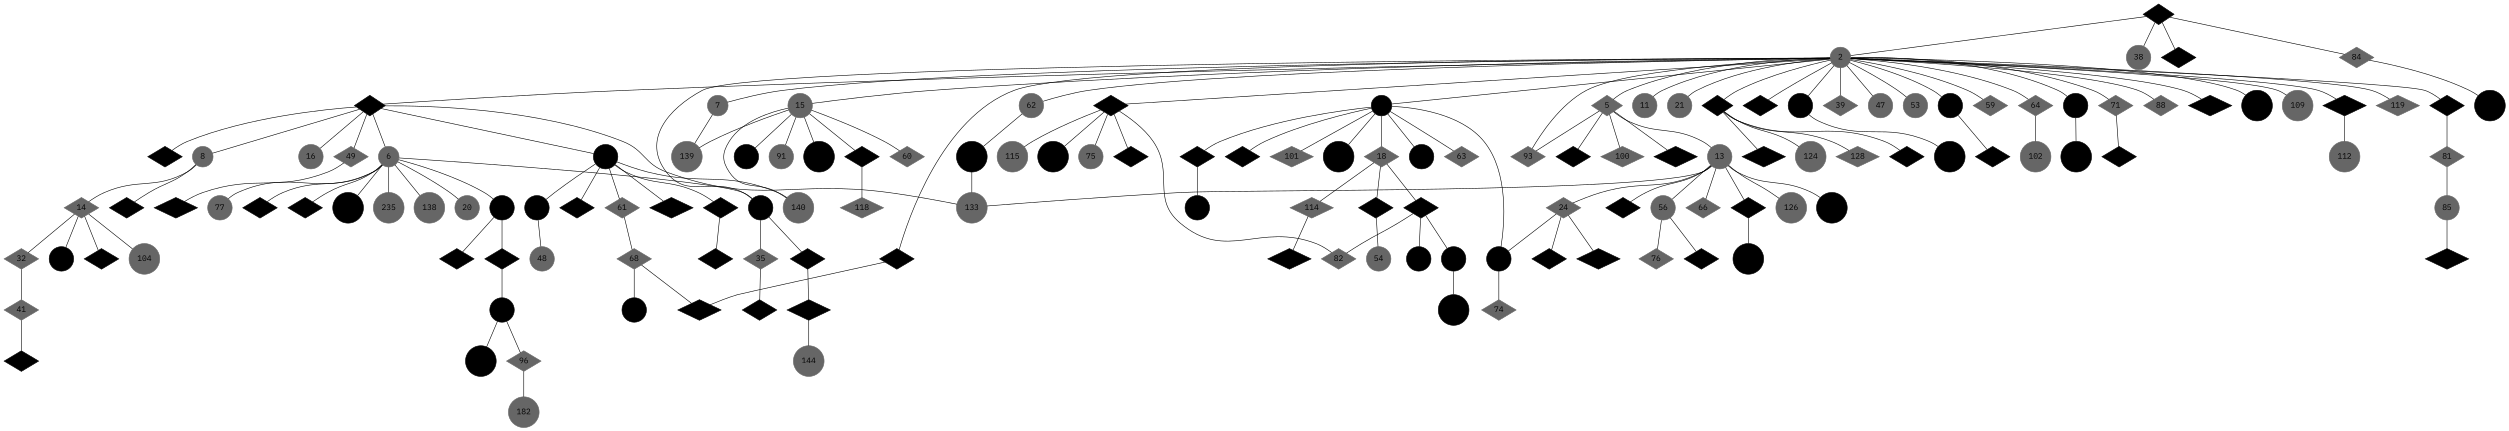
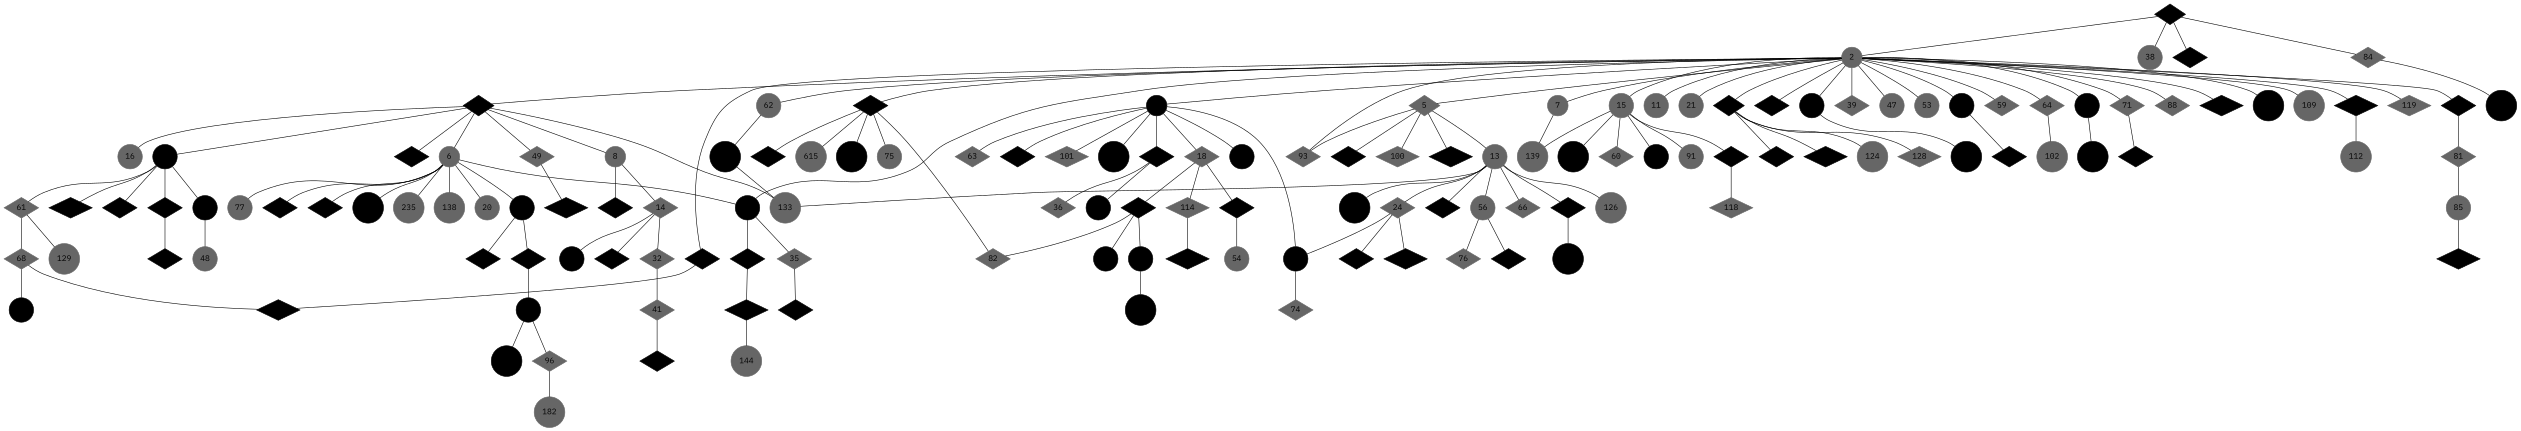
(1012, 157) -> (811, 157)
(798, 208) -> none
none -> (1058, 208)
none -> (64, 259)
(144, 259) -> none
